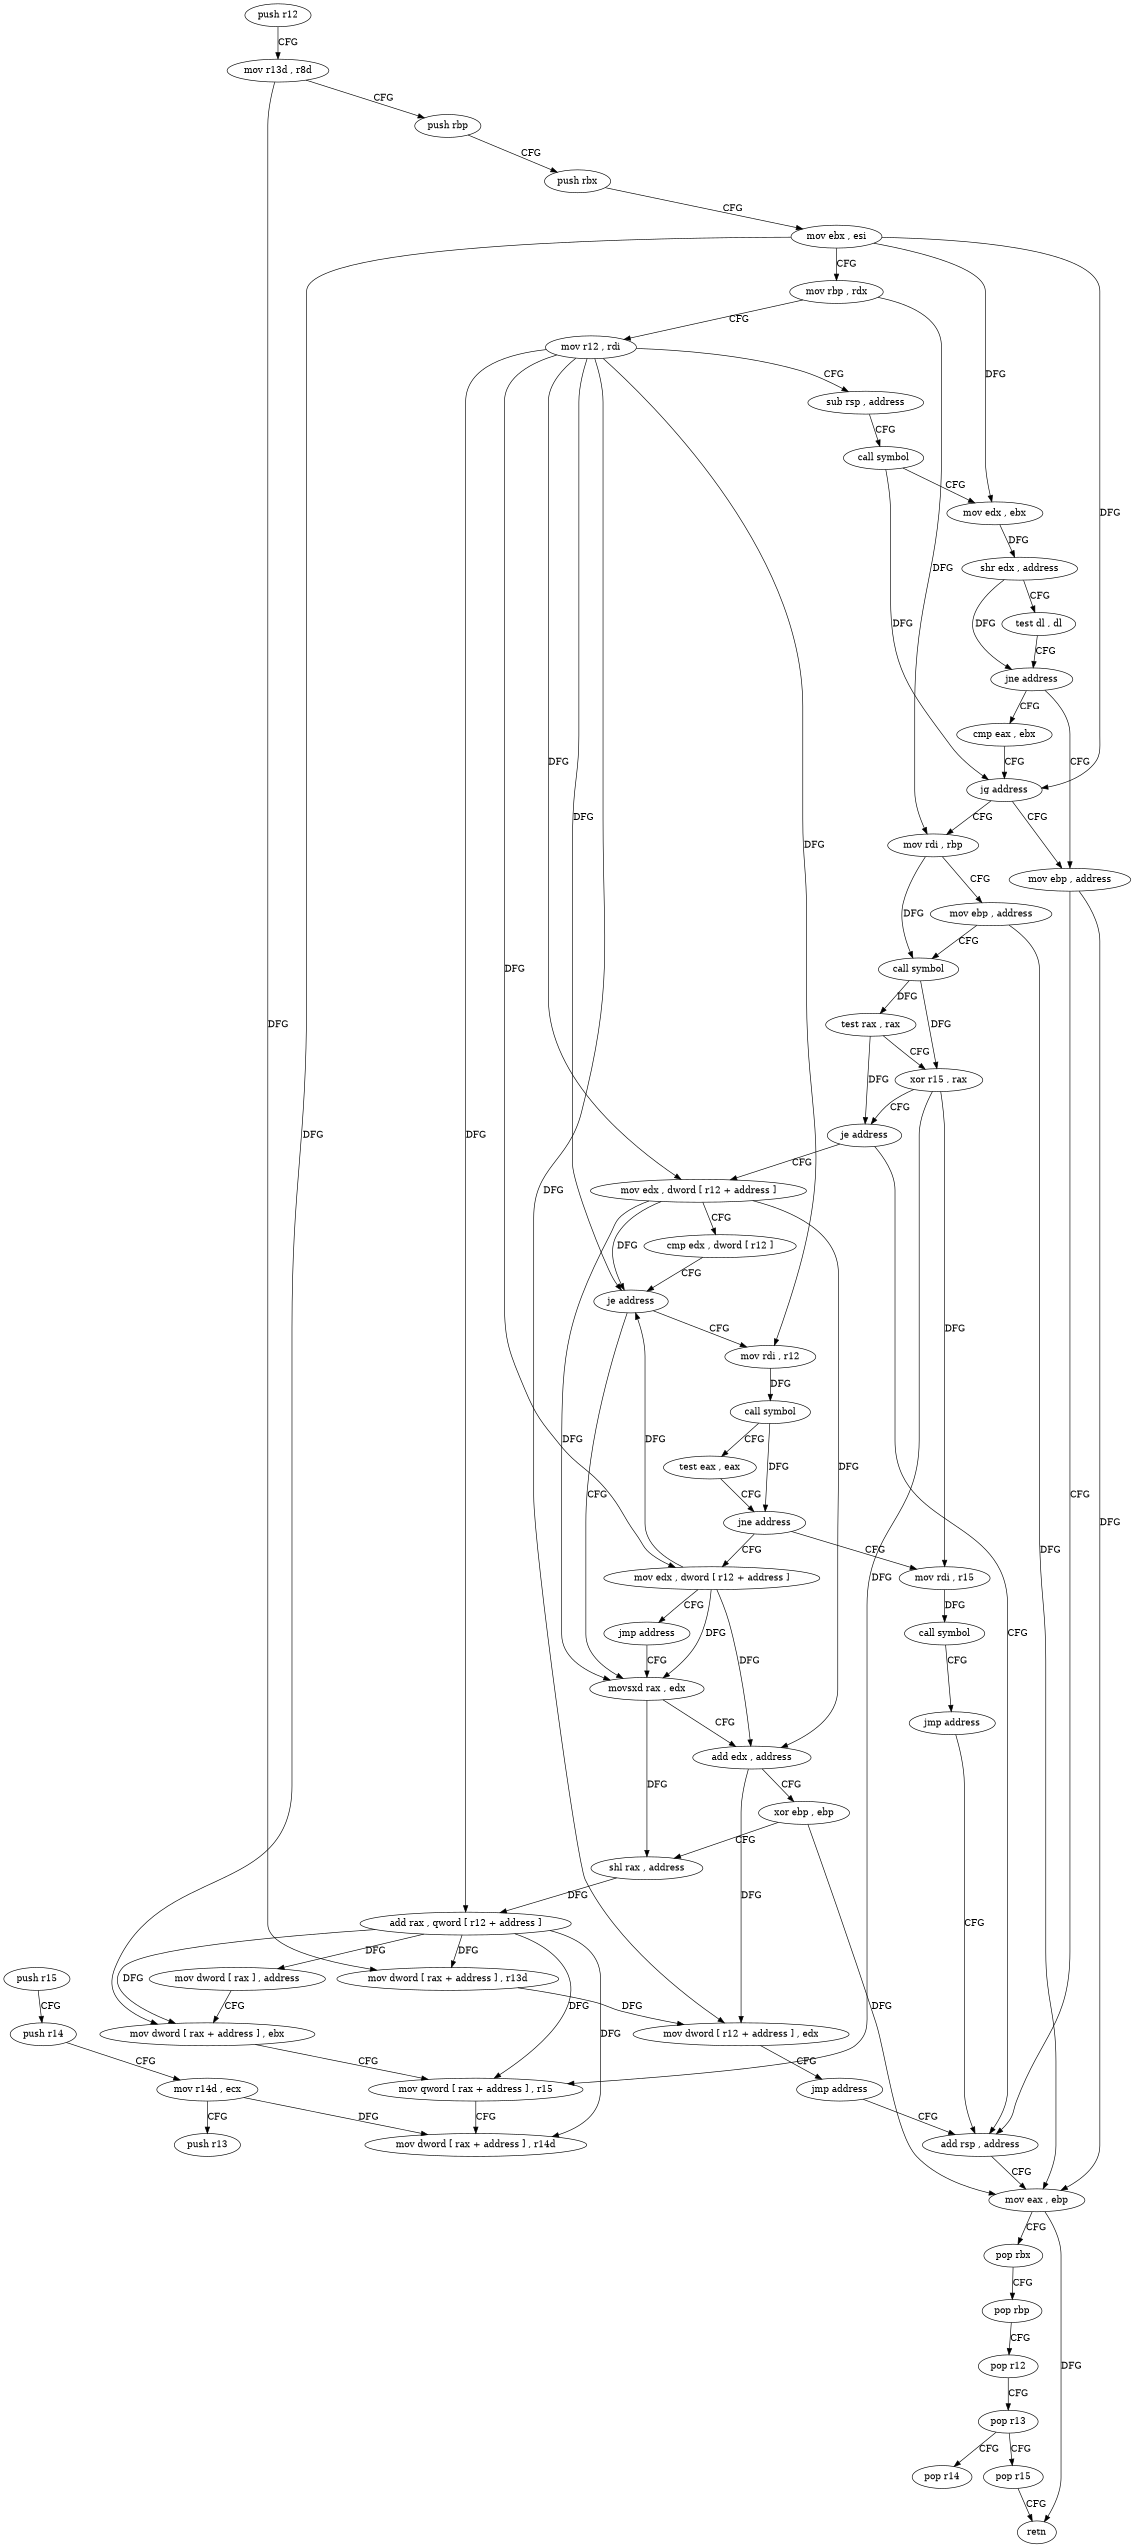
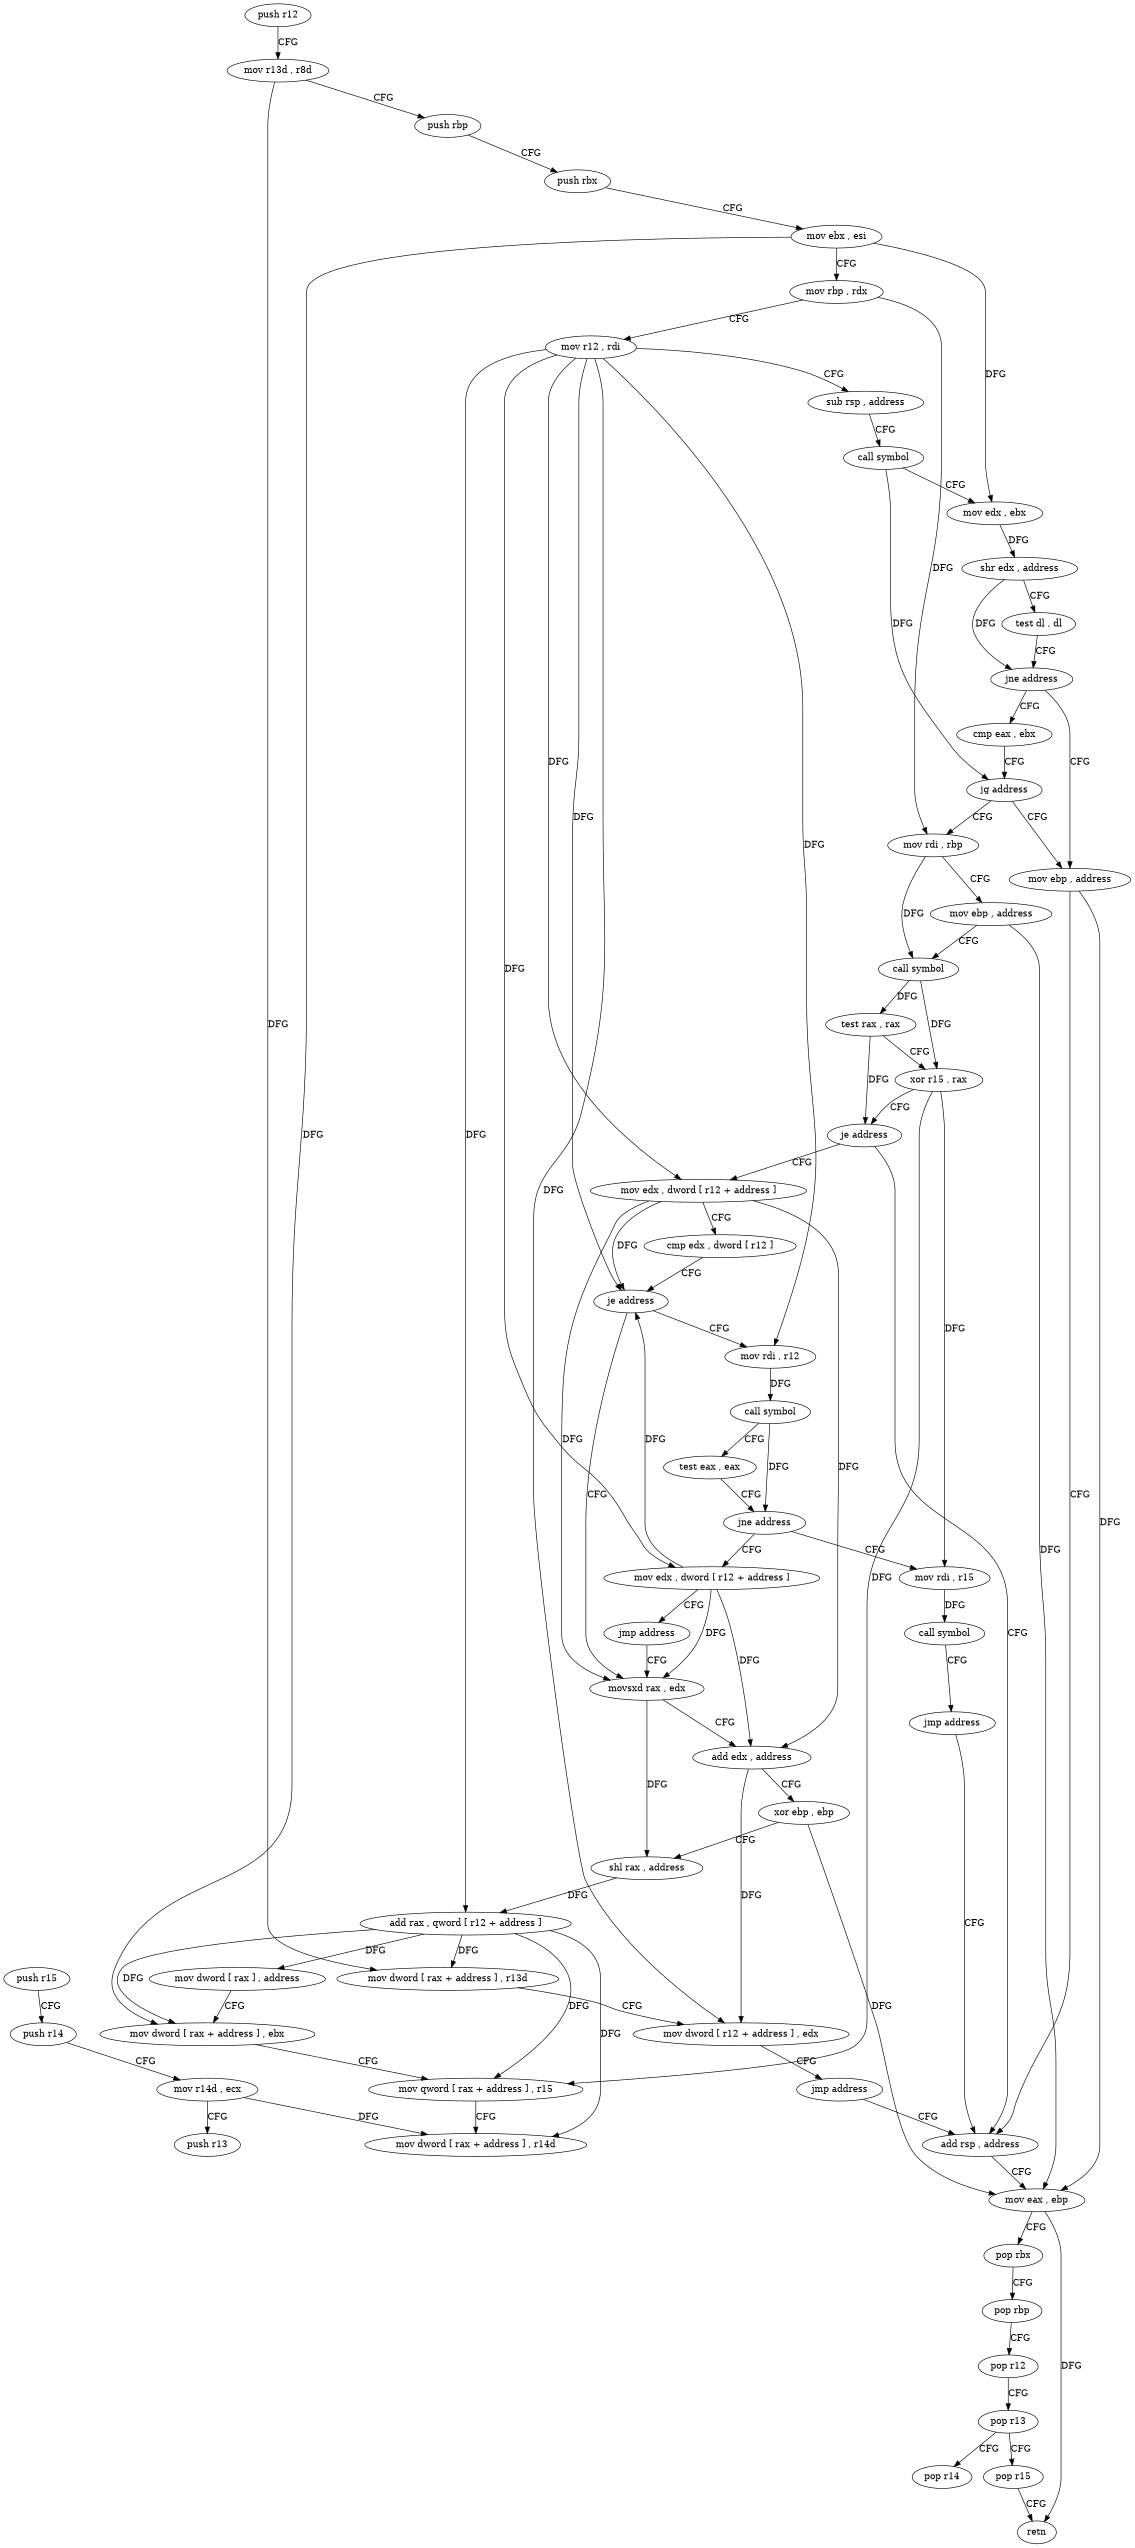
(1100, 437) -> none
(632, 2007) -> (632, 2007)
